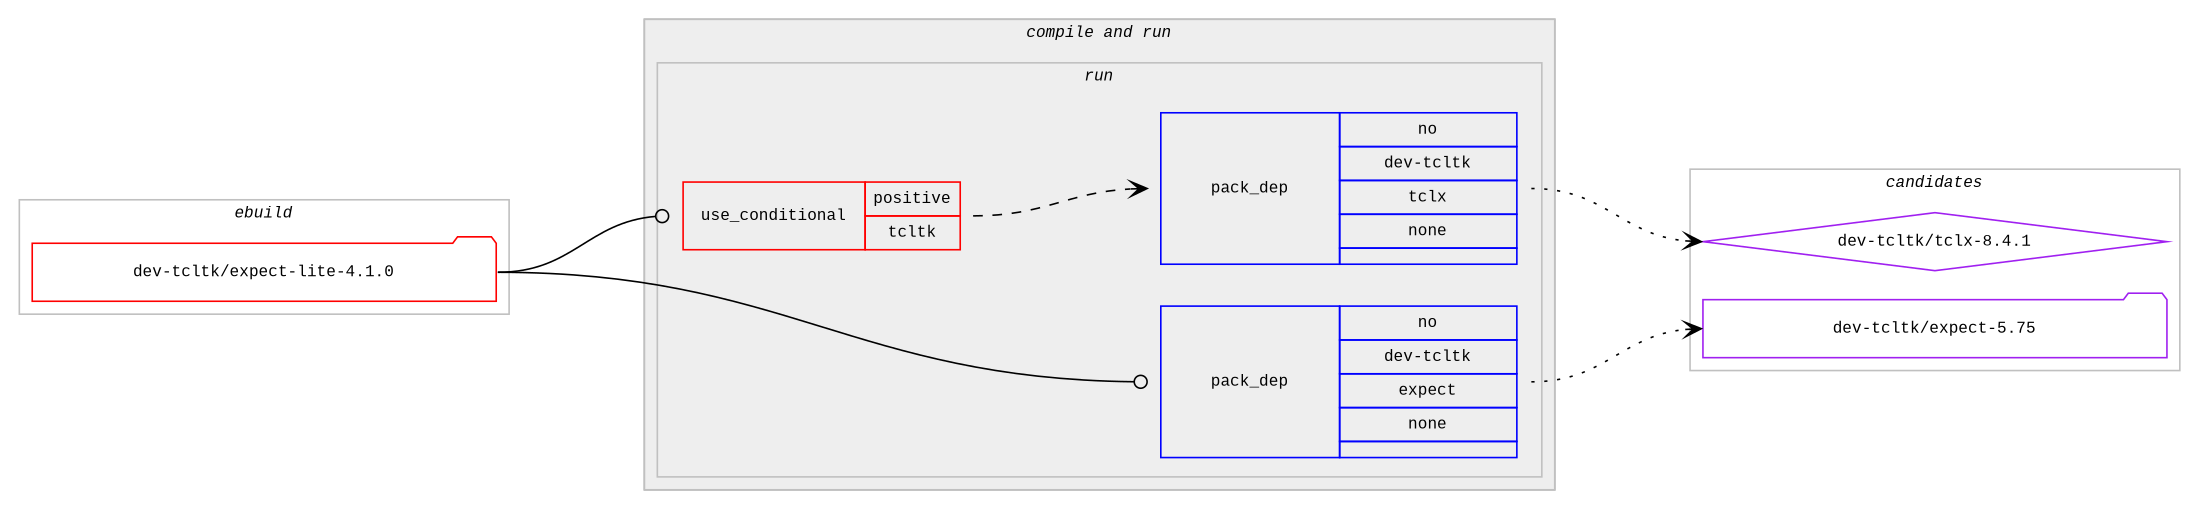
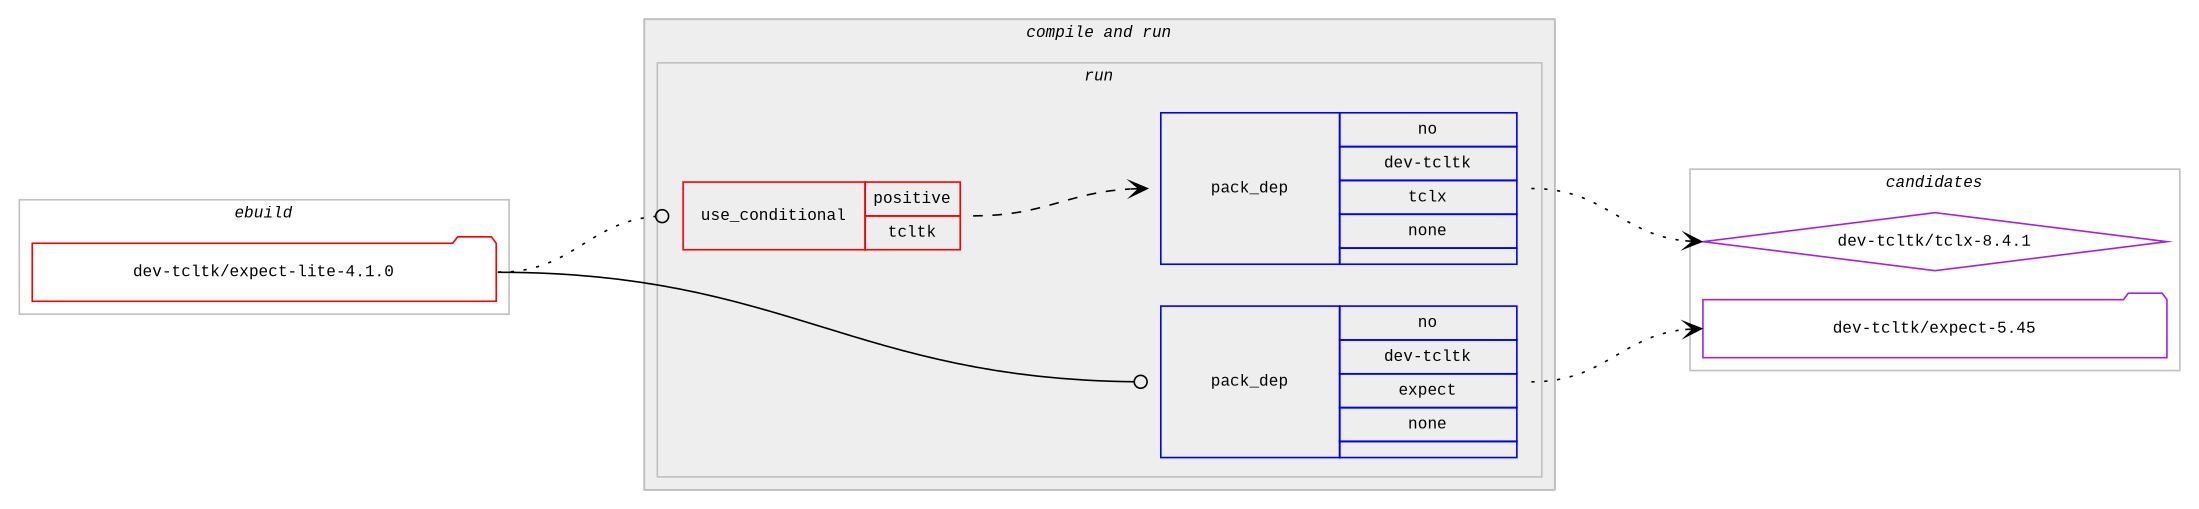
(578, 247) -> (578, 247)
(1935, 329) -> (1935, 329)
